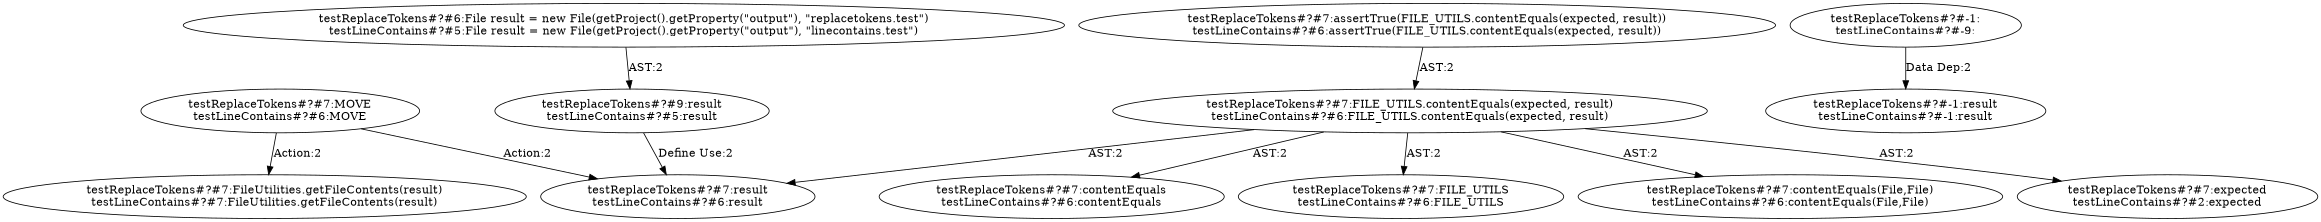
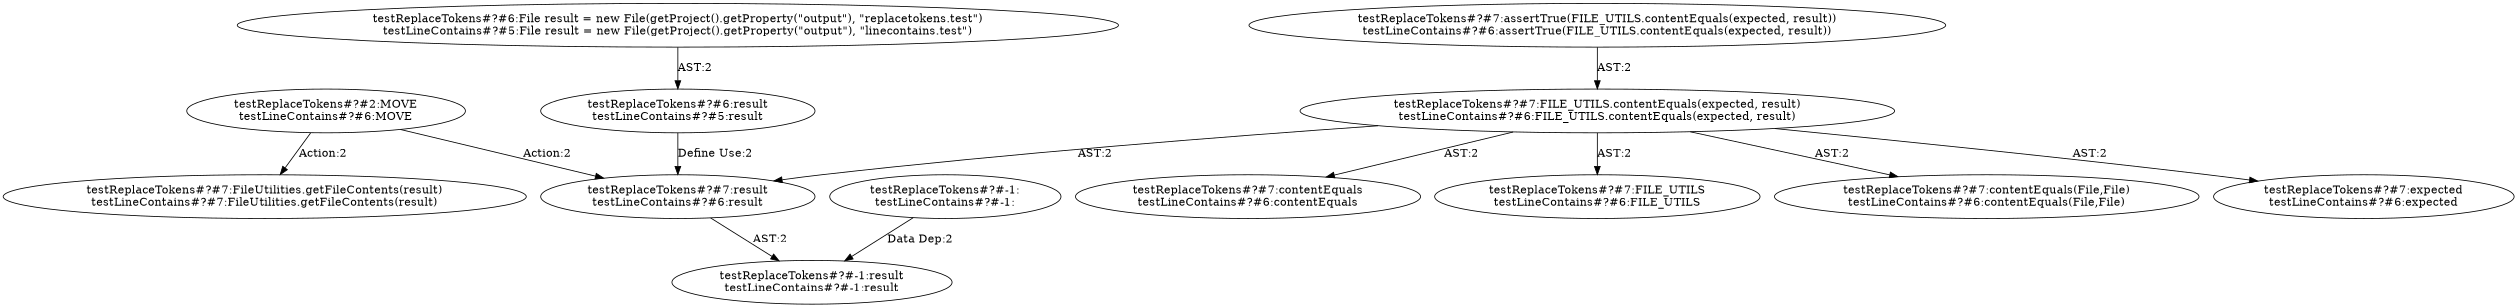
(1906, 25) -> (945, 197)
(280, 111) -> (326, 111)
(632, 111) -> (678, 111)
(2168, 197) -> (2364, 197)
none -> (741, 237)
